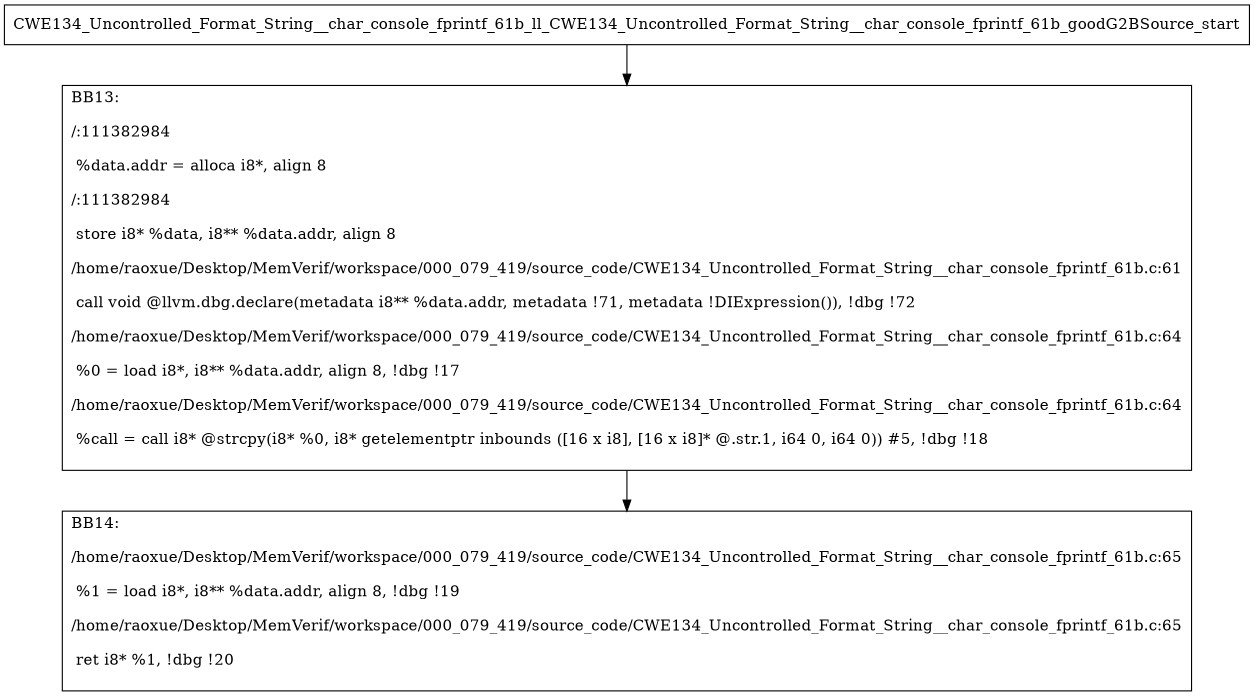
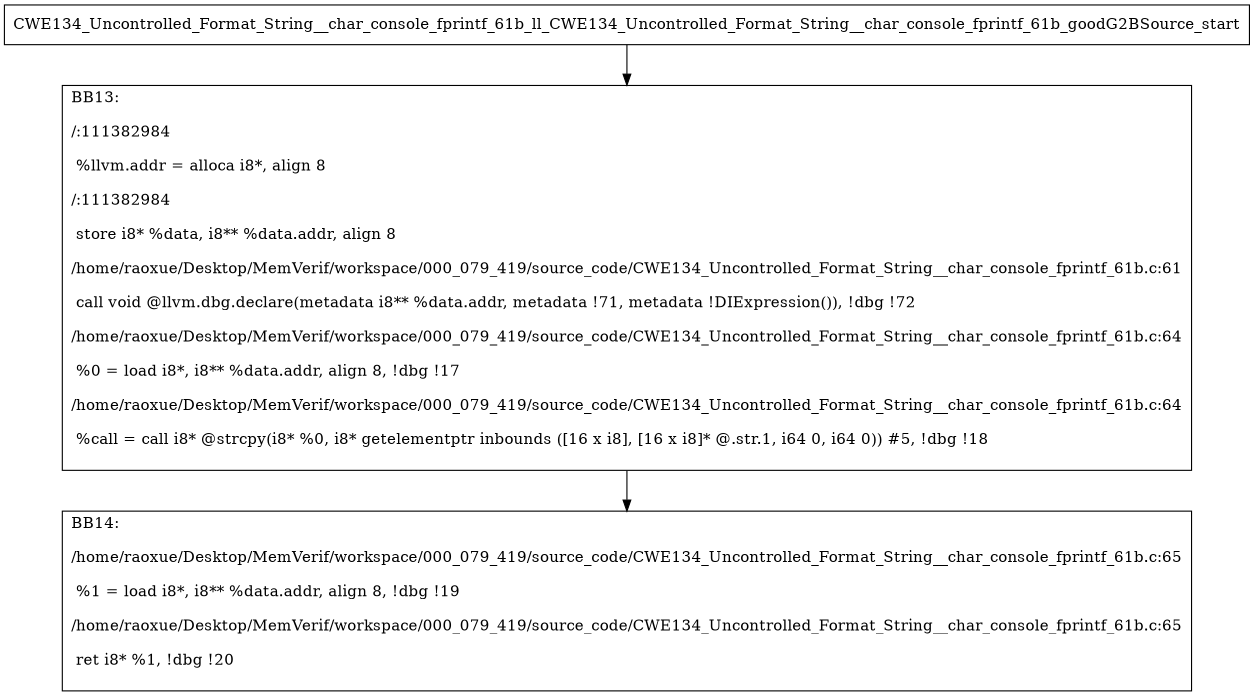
(199, 166) -> (199, 166)
